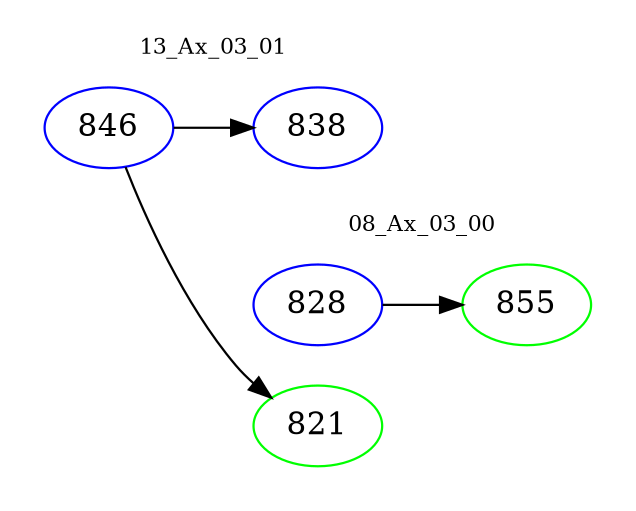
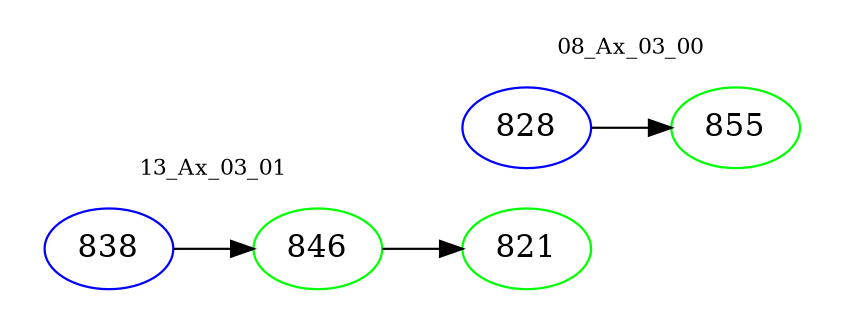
(109, 128) -> (318, 249)
(202, 128) -> (202, 249)
